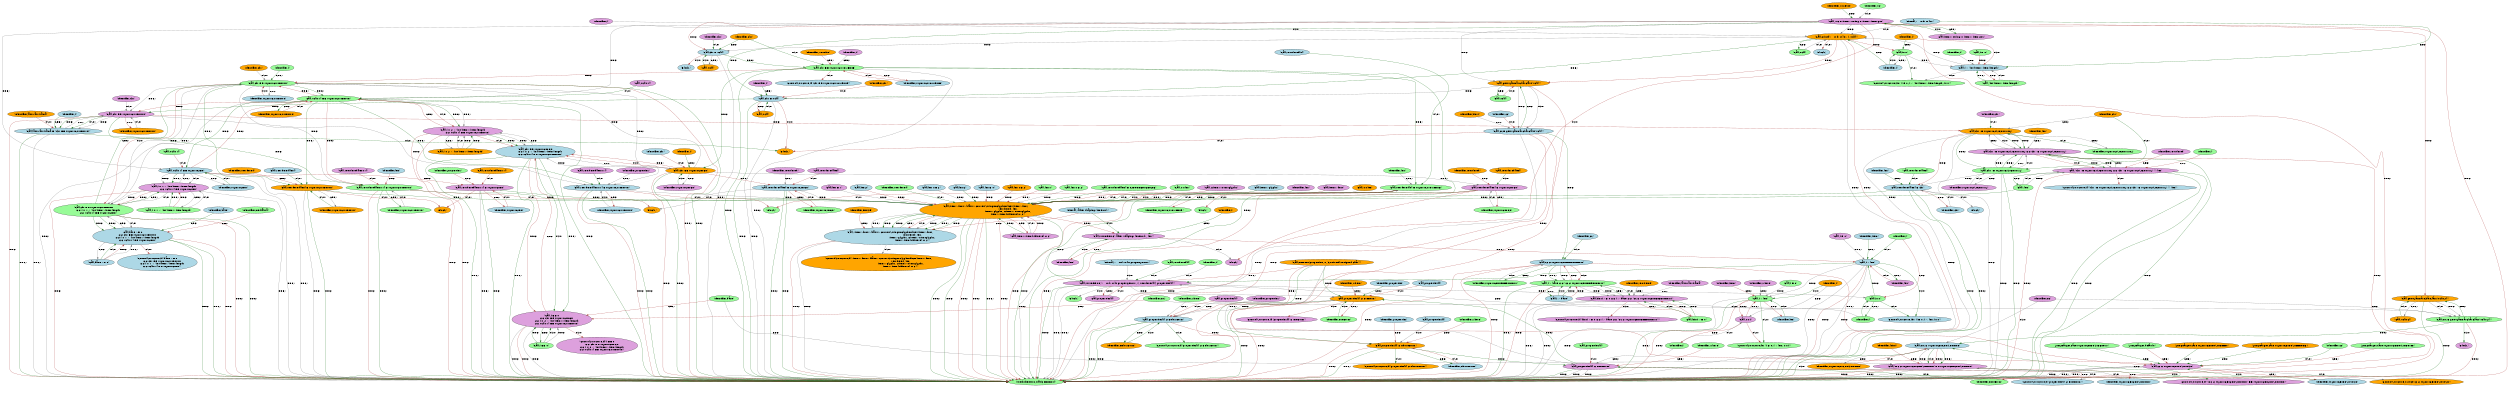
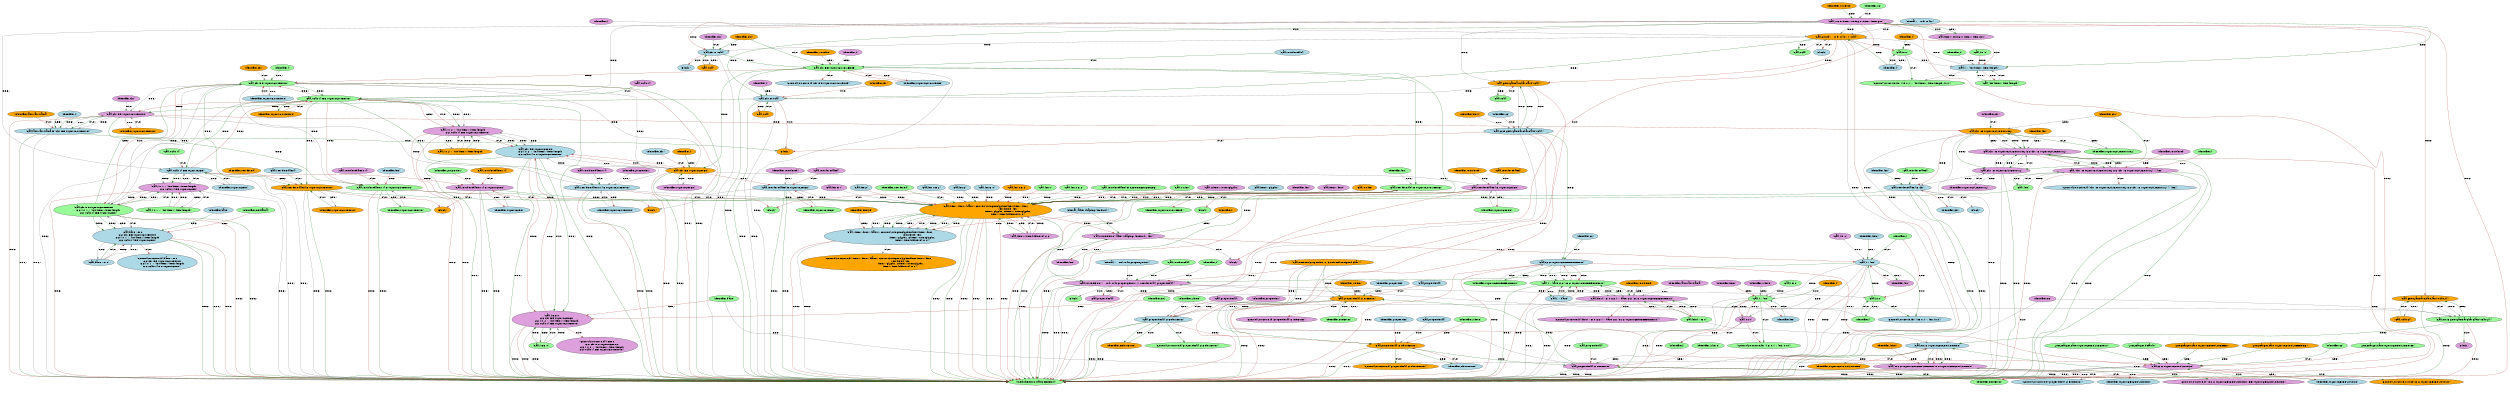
(1433, 73) -> (1069, 60)
(2001, 171) -> (2001, 171)
(1921, 356) -> (1810, 332)
